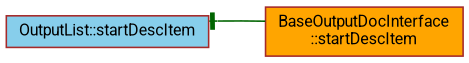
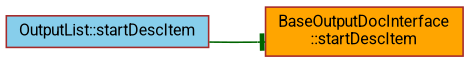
(241, 21) -> (233, 42)
